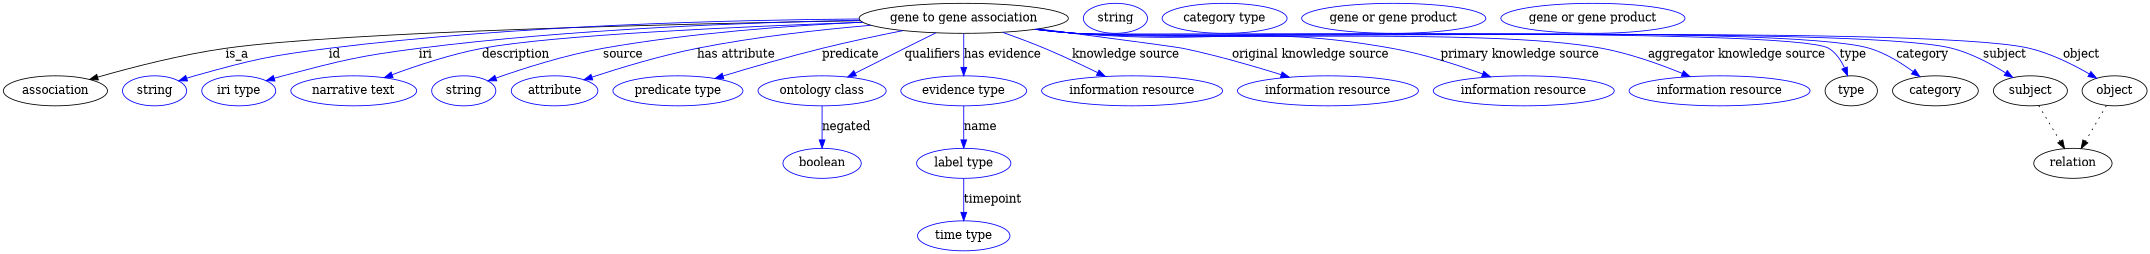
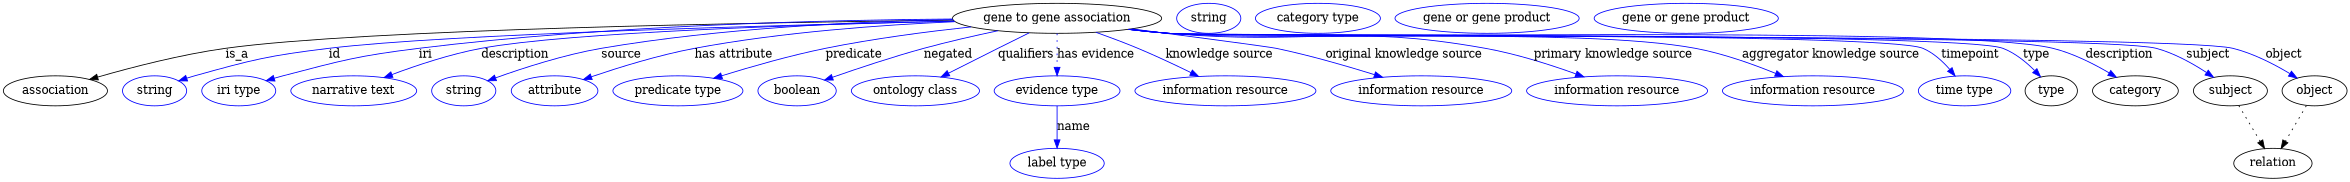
(964, 50) -> (1057, 50)
(1922, 55) -> (2119, 55)
(822, 123) -> (914, 51)
(964, 195) -> (1543, 36)
